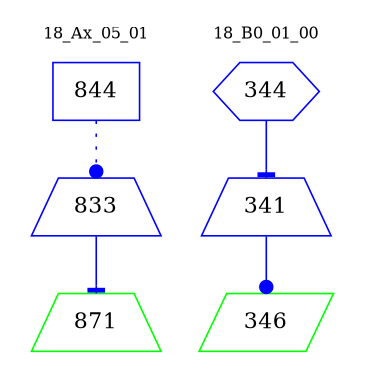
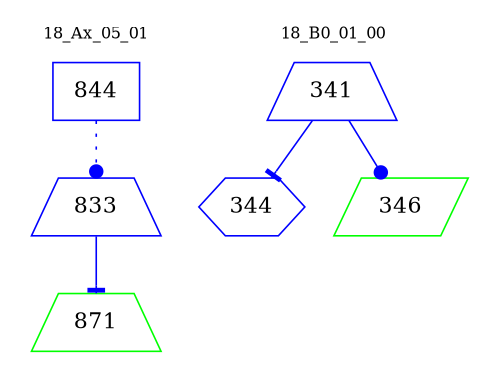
(266, 145) -> (294, 146)
